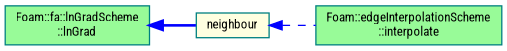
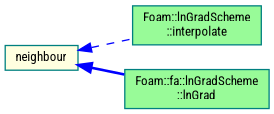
(179, 25) -> (108, 71)
(409, 25) -> (197, 25)
